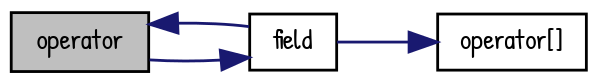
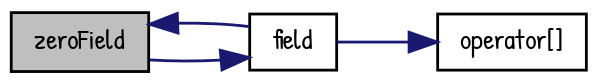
(80, 42) -> (80, 42)
